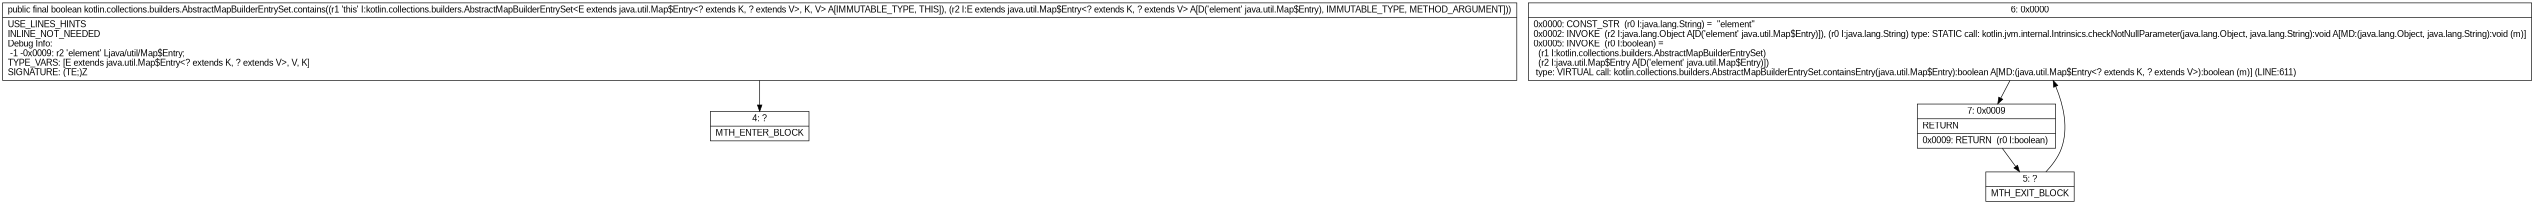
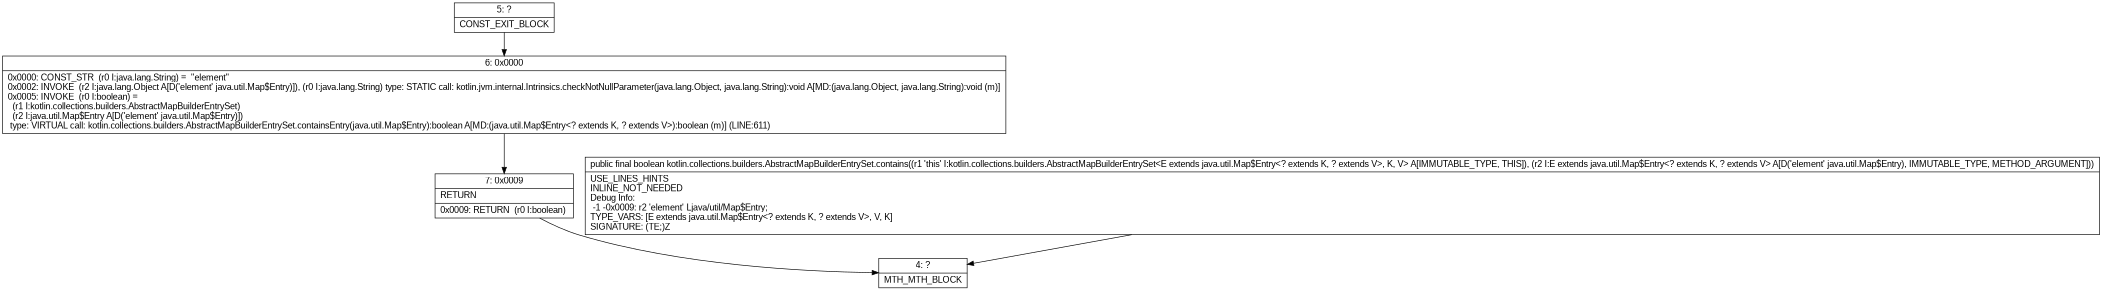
(760, 133) -> (923, 280)
(2009, 157) -> (703, 260)
(2030, 194) -> (504, 25)
